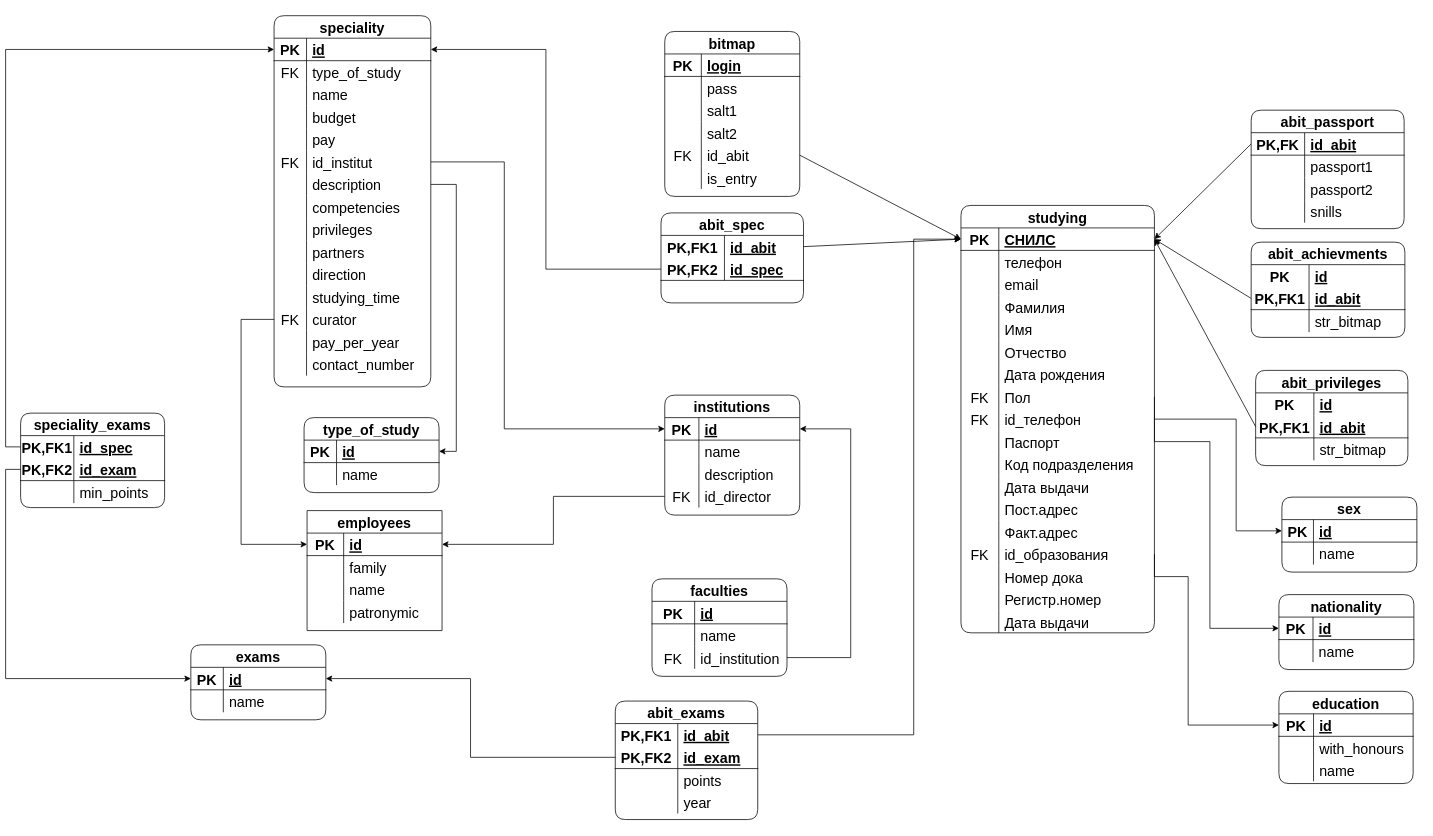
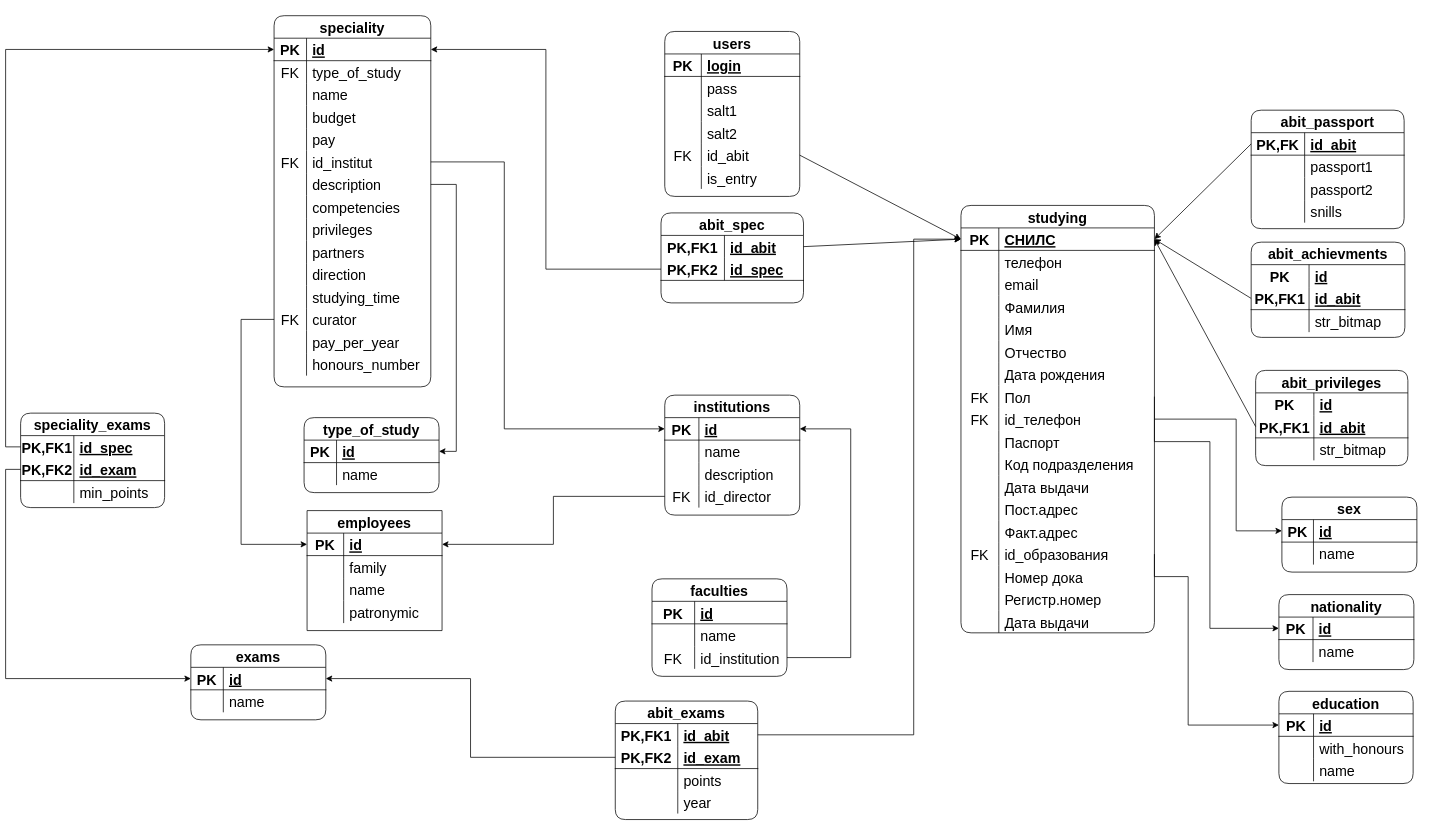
(732, 44) -> (732, 44)
(368, 365) -> (368, 365)
